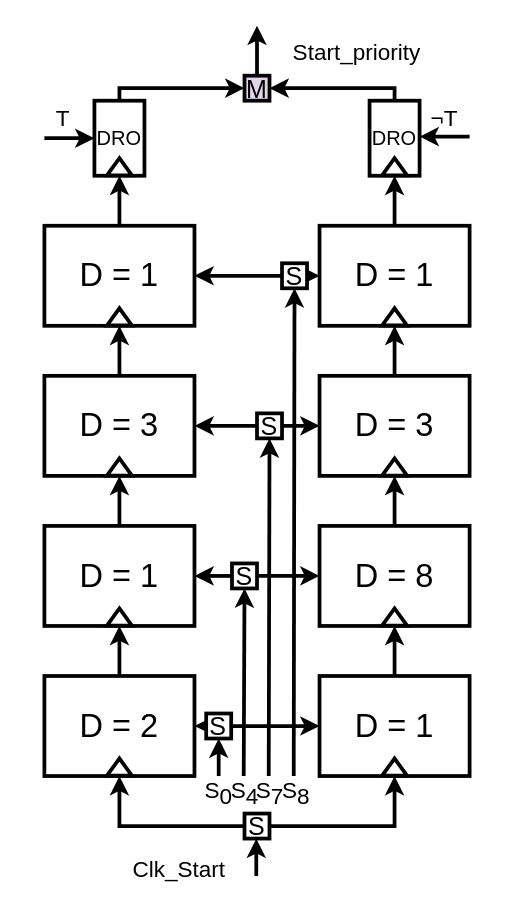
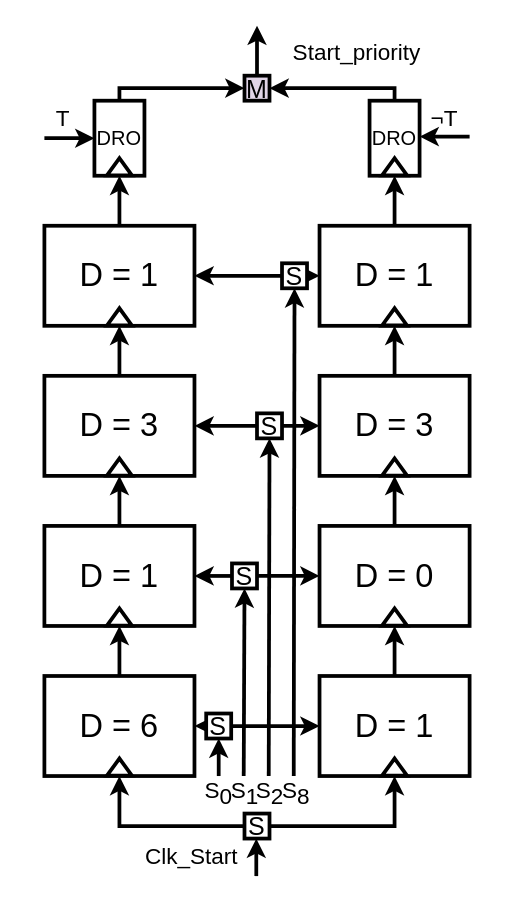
(394, 576) -> (394, 576)
(119, 726) -> (119, 726)
(245, 794) -> (245, 794)
(270, 794) -> (270, 794)
(179, 869) -> (192, 857)
